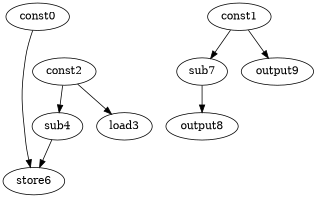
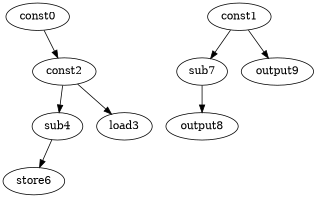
(22, 95) -> (49, 41)
